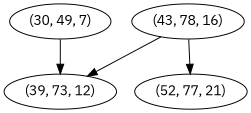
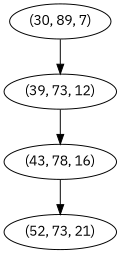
(60, 21) -> (60, 21)
(129, 54) -> (60, 122)
(191, 92) -> (60, 232)
